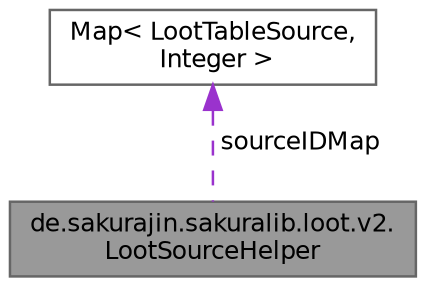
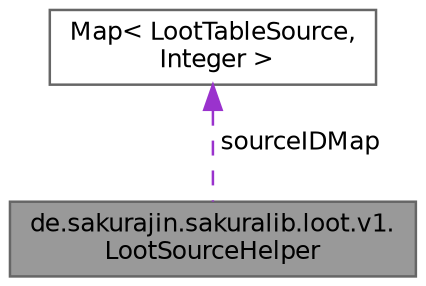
(213, 239) -> (213, 239)
